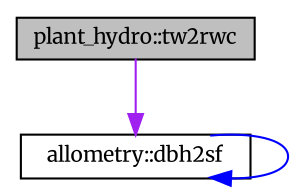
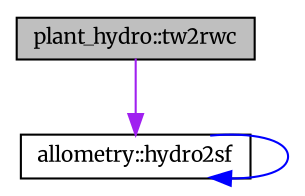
(136, 157) -> (136, 157)
